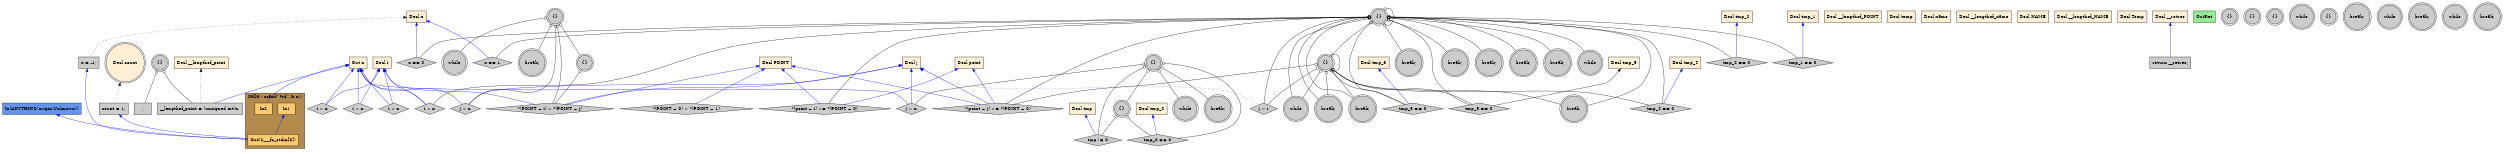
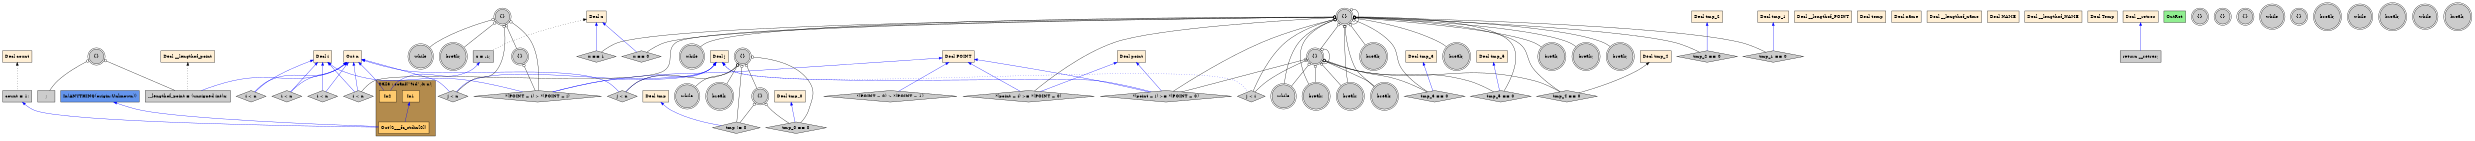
(125, 63) -> (17, 57)
(1672, 87) -> (1614, 81)
(1555, 93) -> (1497, 78)
(95, 121) -> (428, 74)
